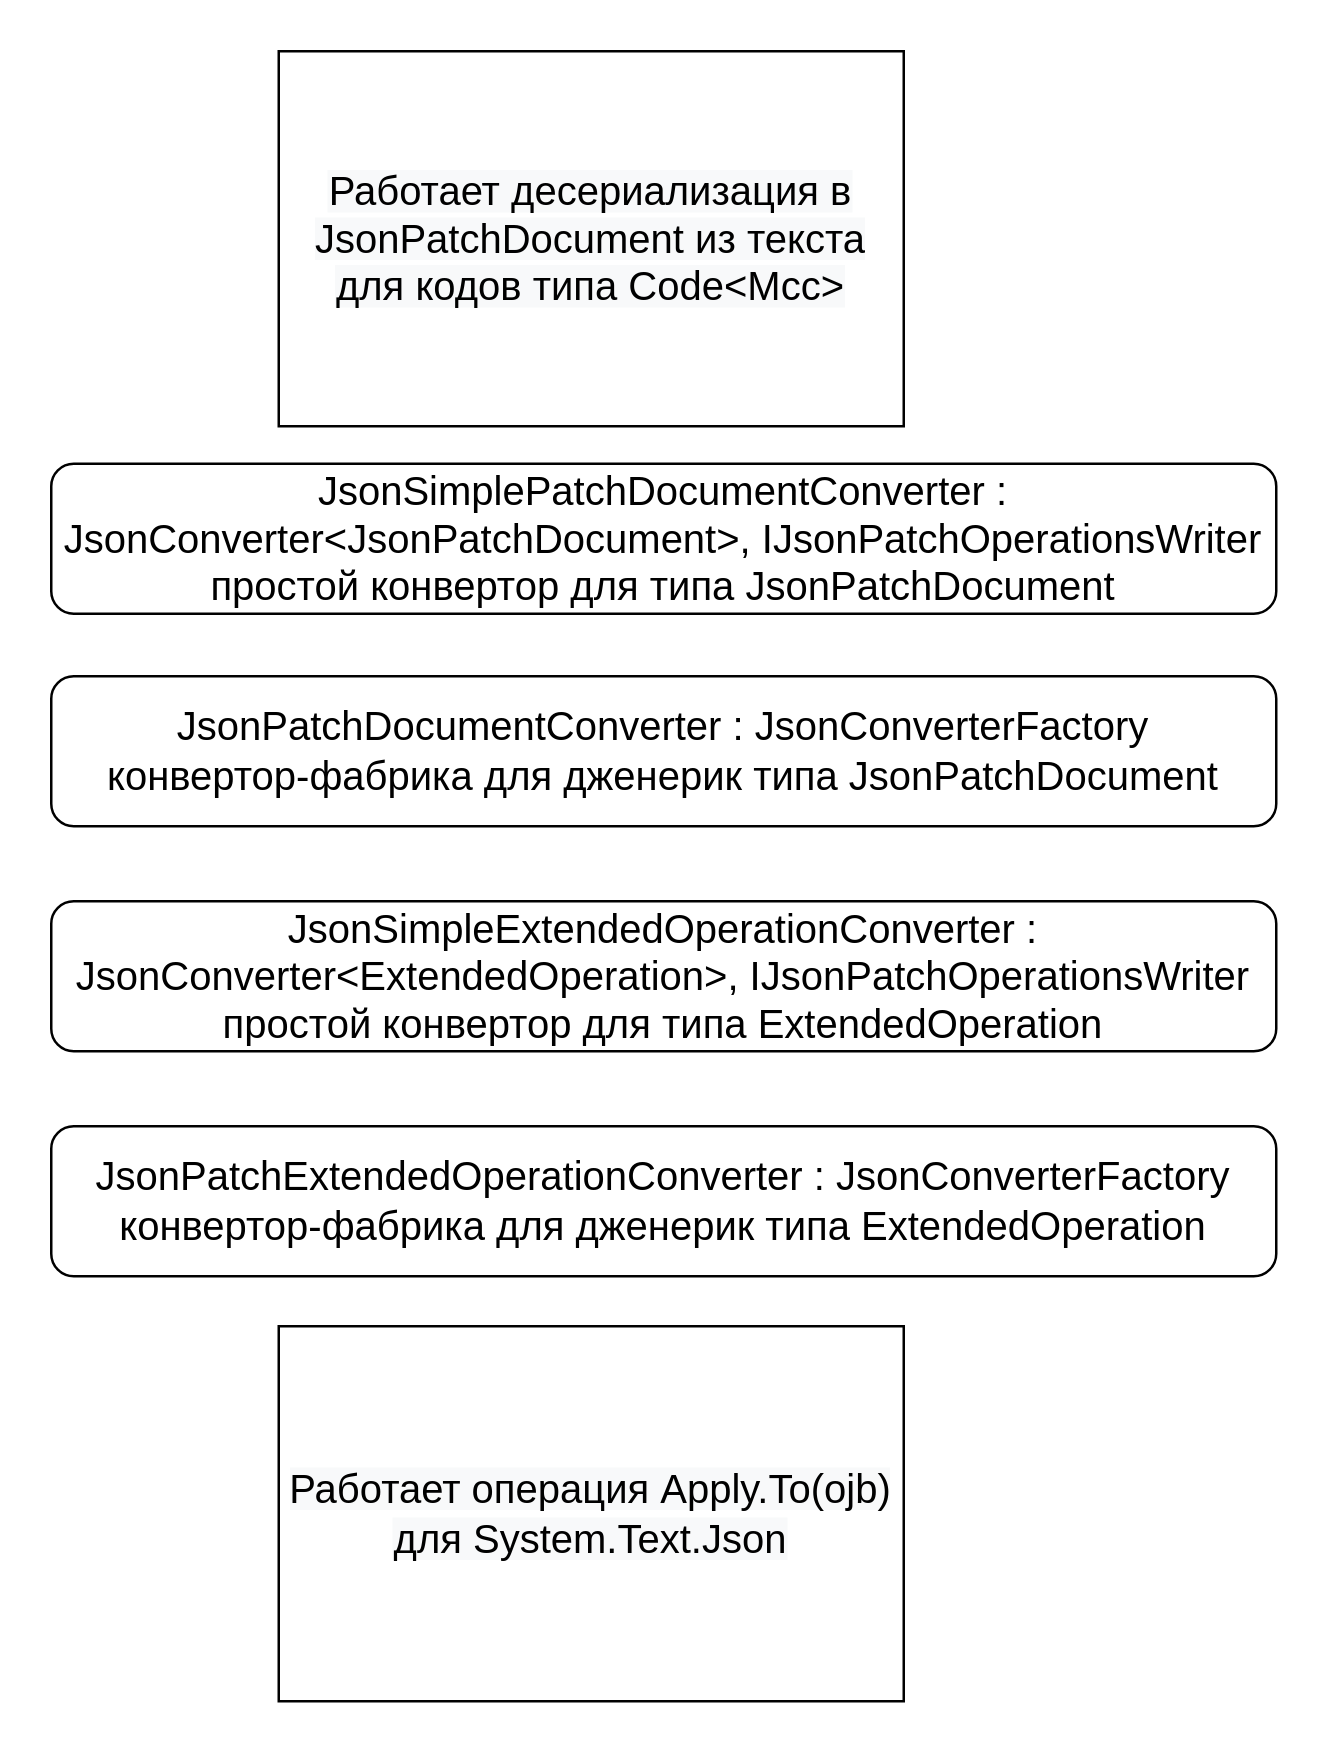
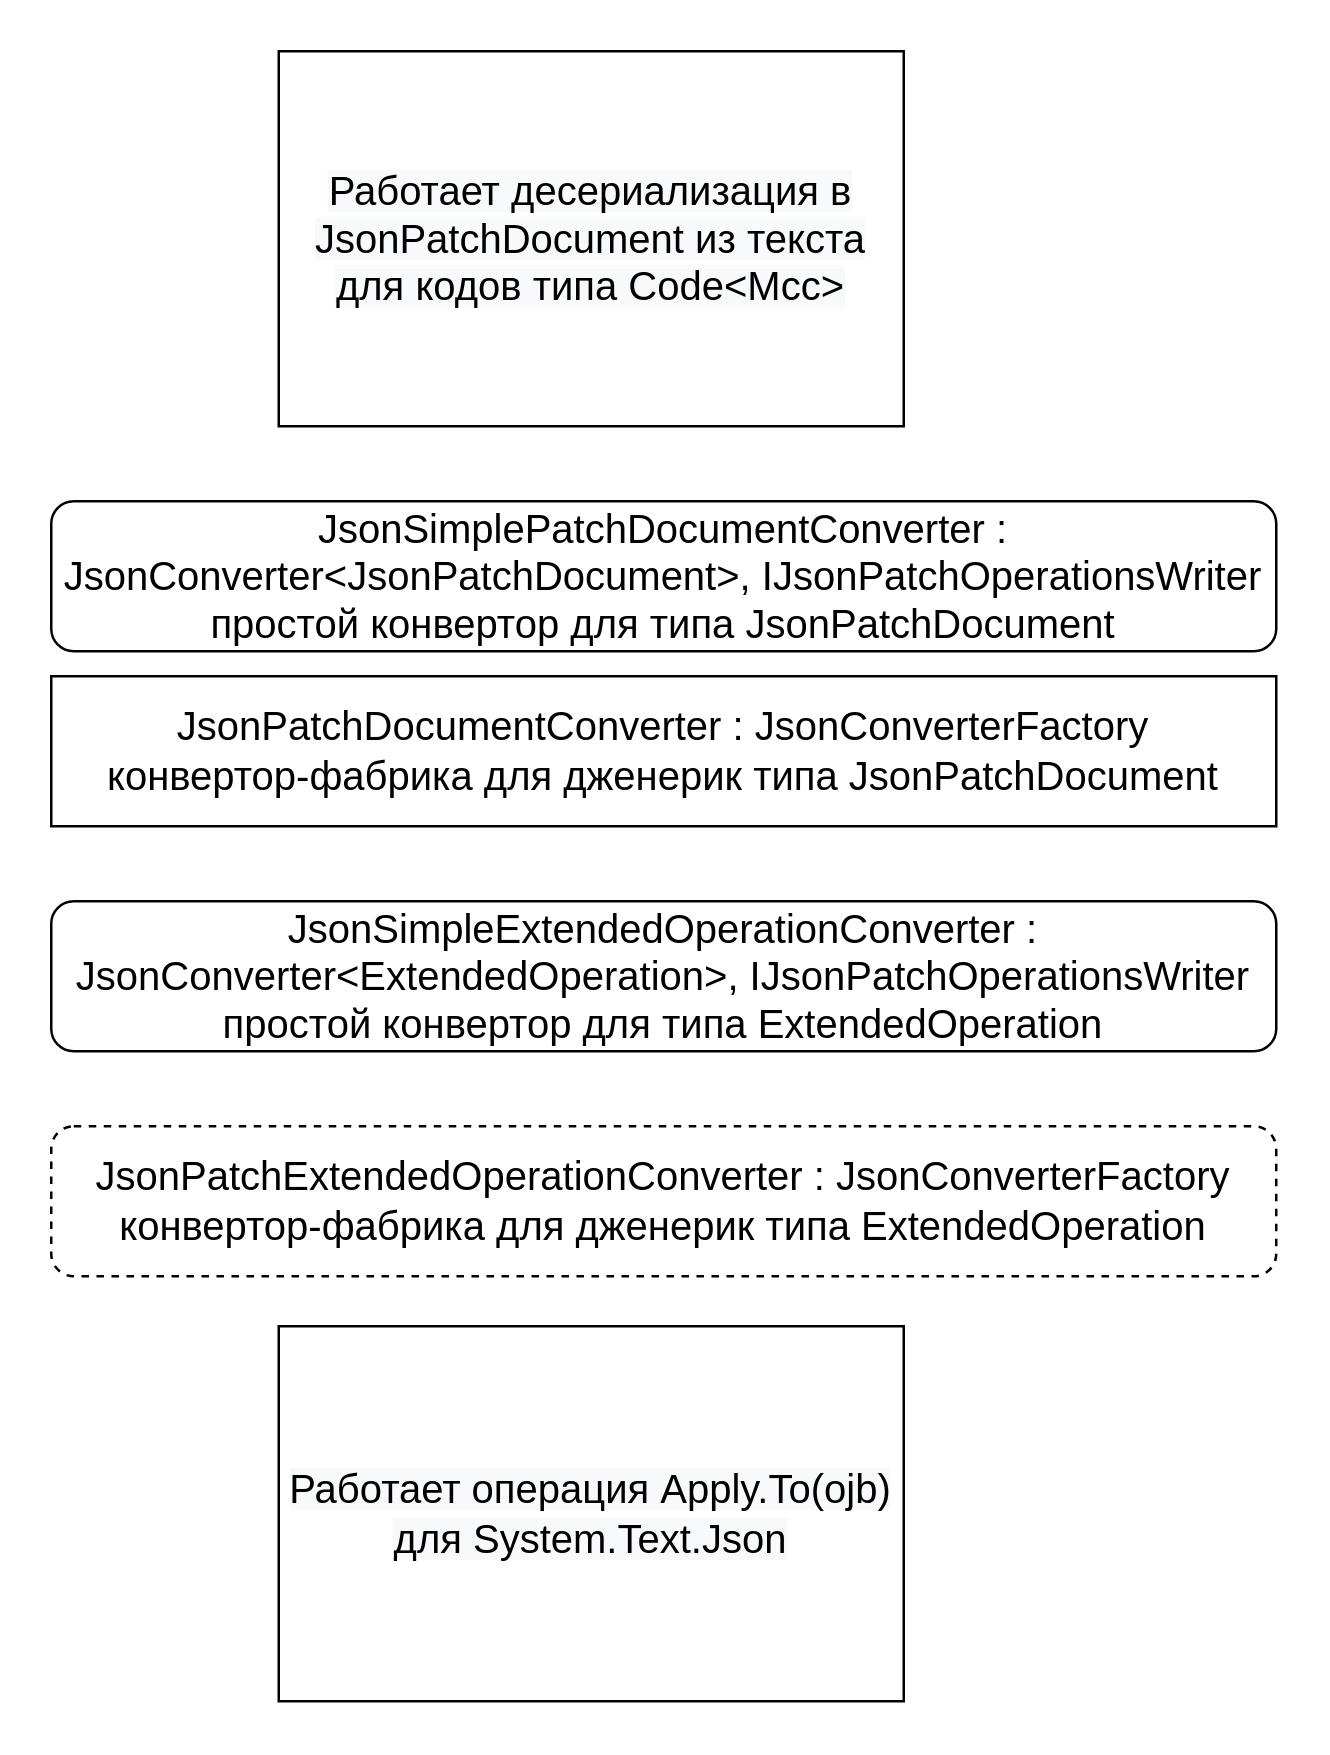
(664, 539) -> (664, 576)
(664, 751) -> (664, 751)
(664, 1201) -> (664, 1201)
